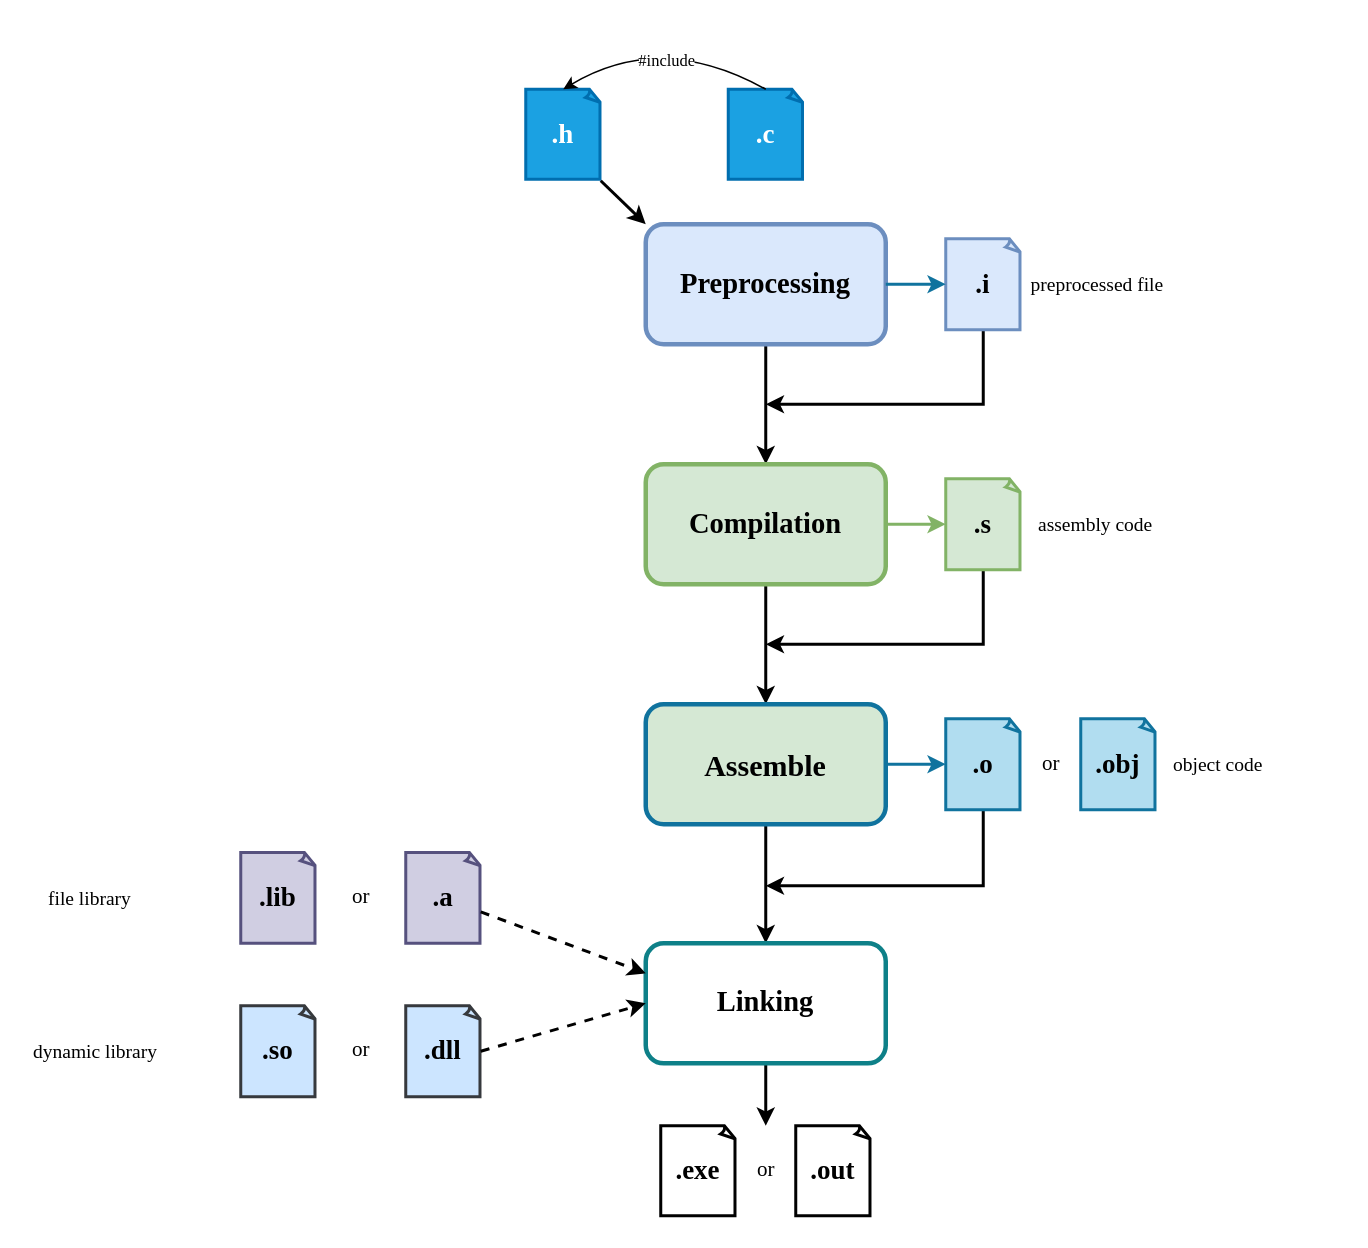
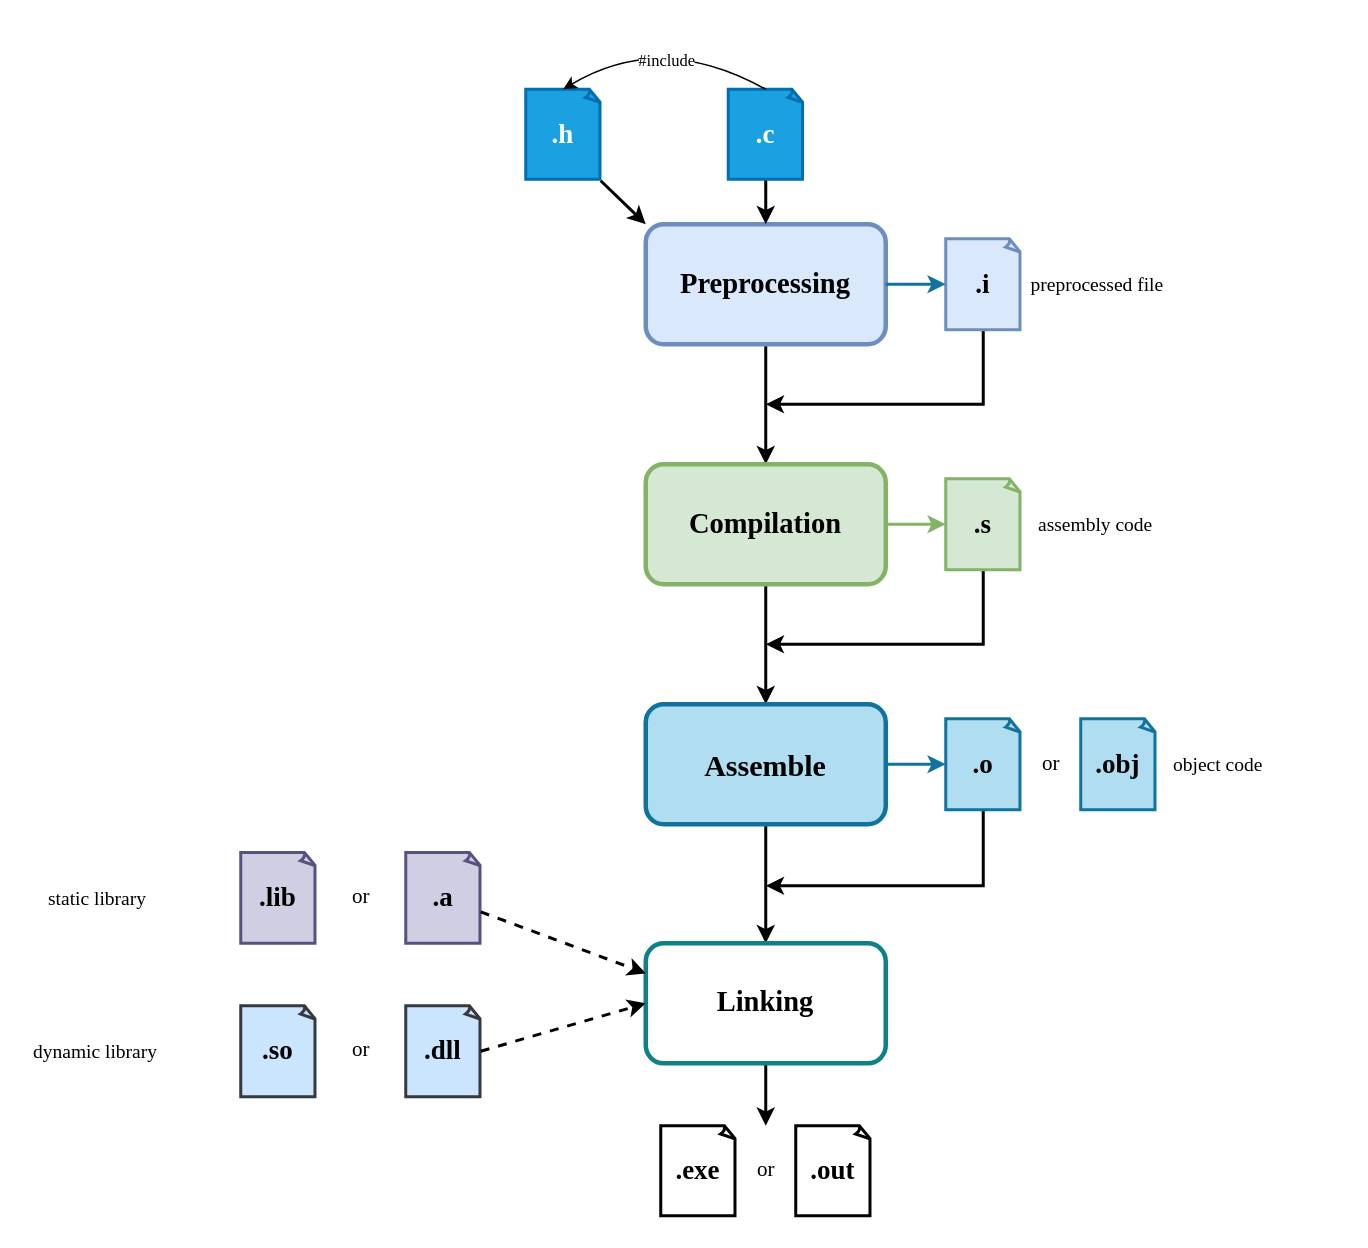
none -> (766, 208)
(766, 764) -> (766, 764)
(98, 898) -> (110, 898)
